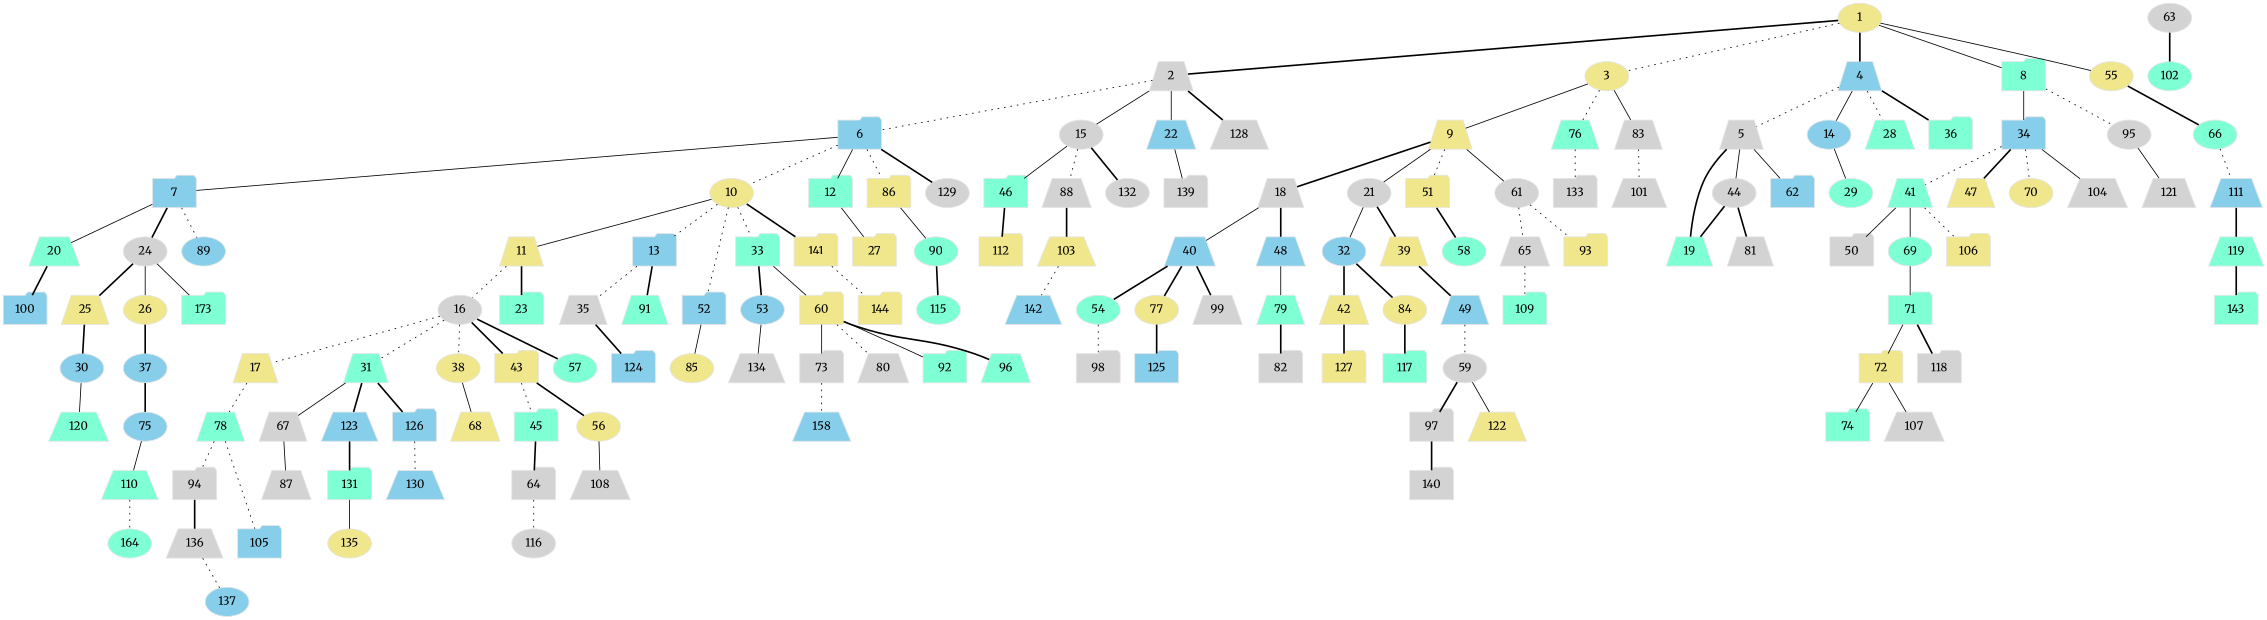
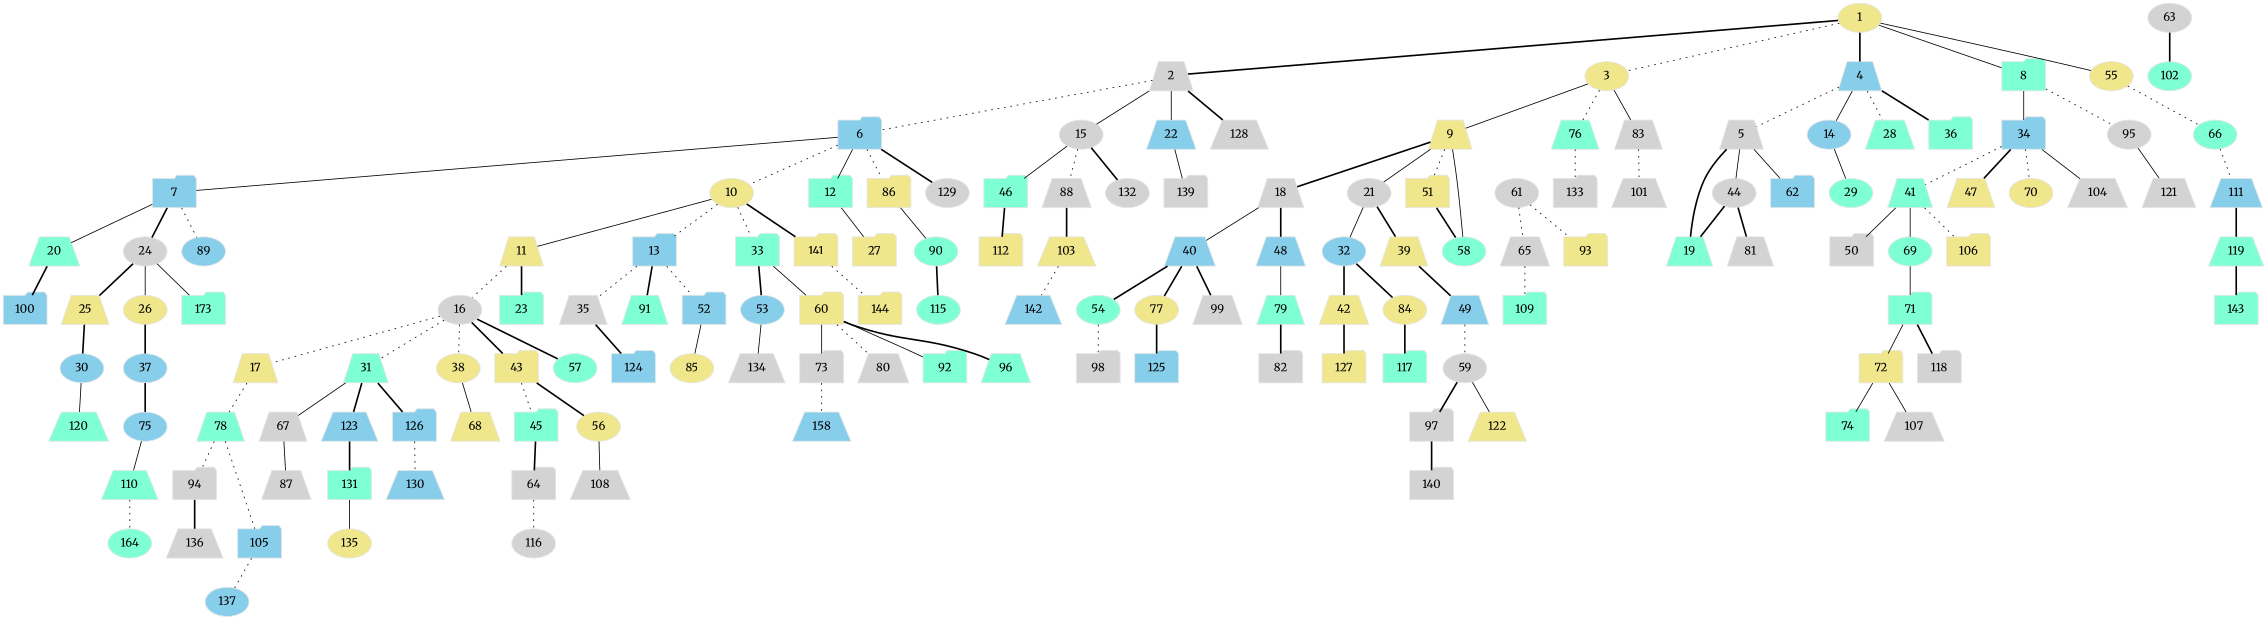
(2163, 105) -> (2163, 105)
(1485, 165) -> (1458, 193)
(718, 251) -> (679, 281)
(211, 573) -> (243, 573)
